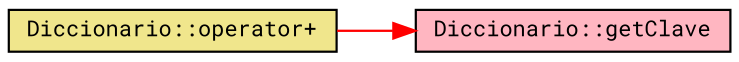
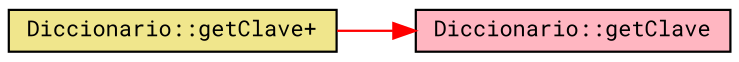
(173, 31) -> (173, 31)
